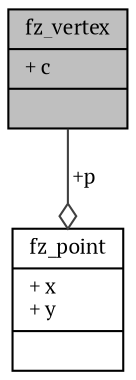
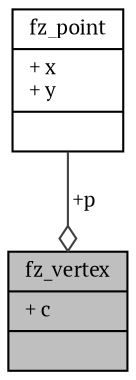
(68, 166) -> (68, 189)
